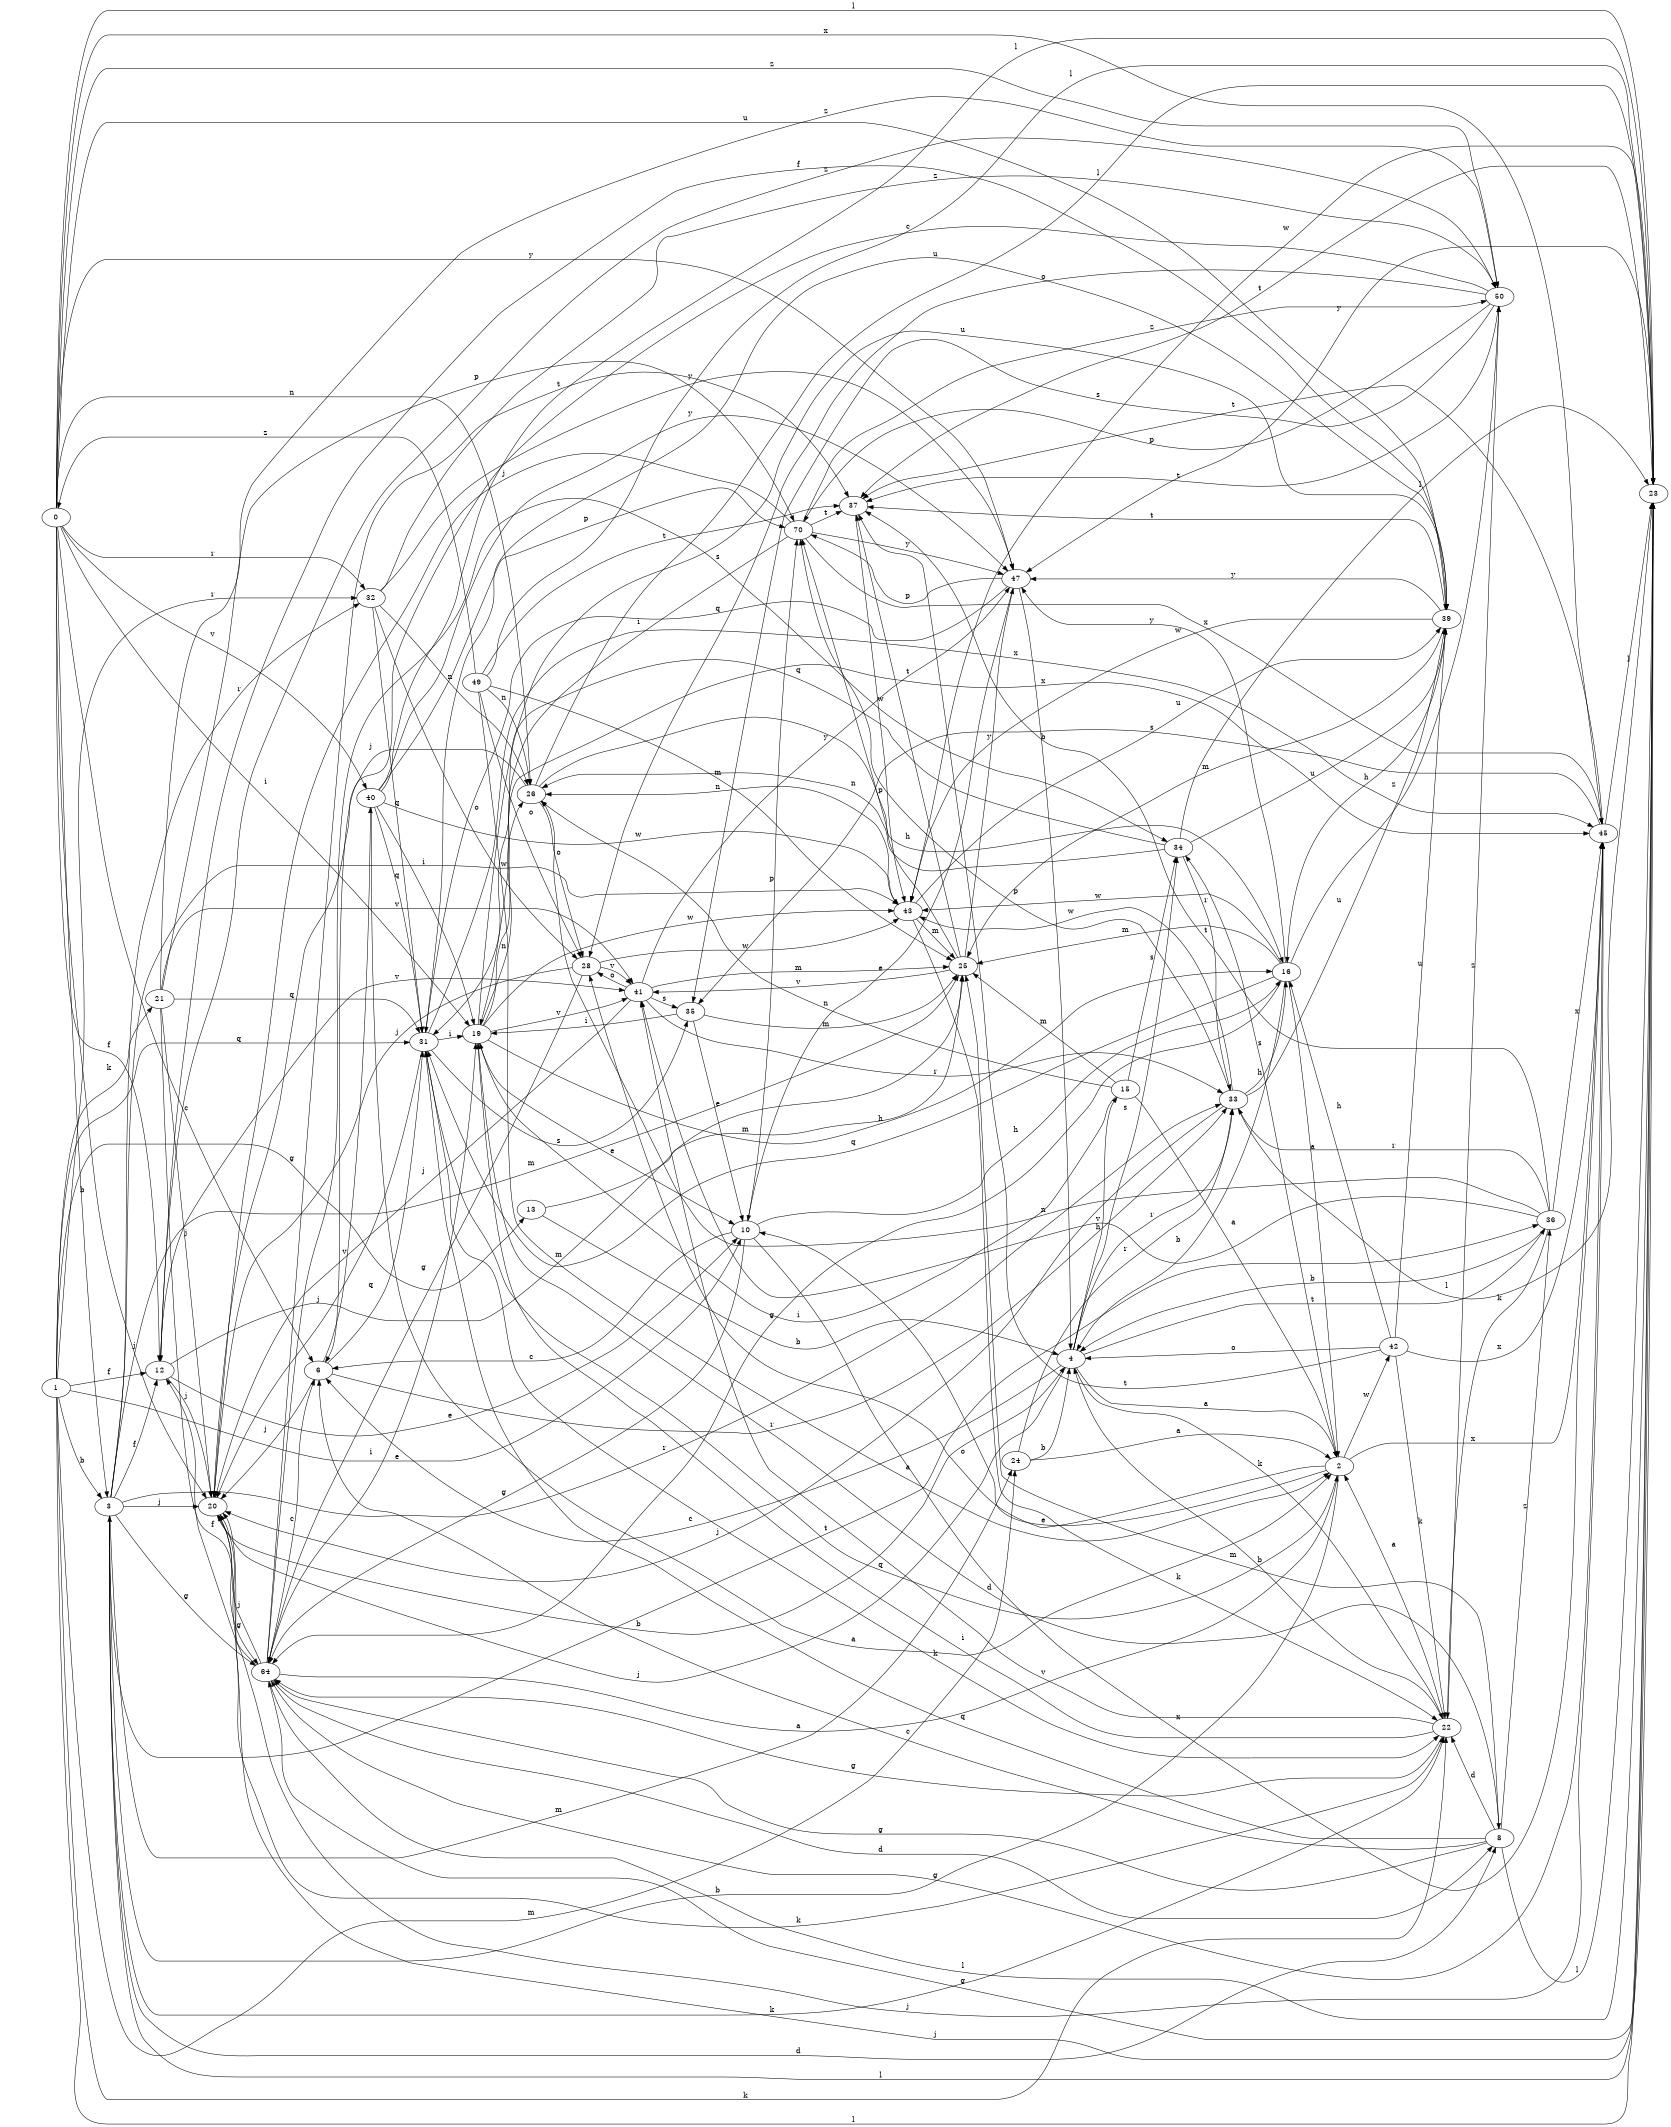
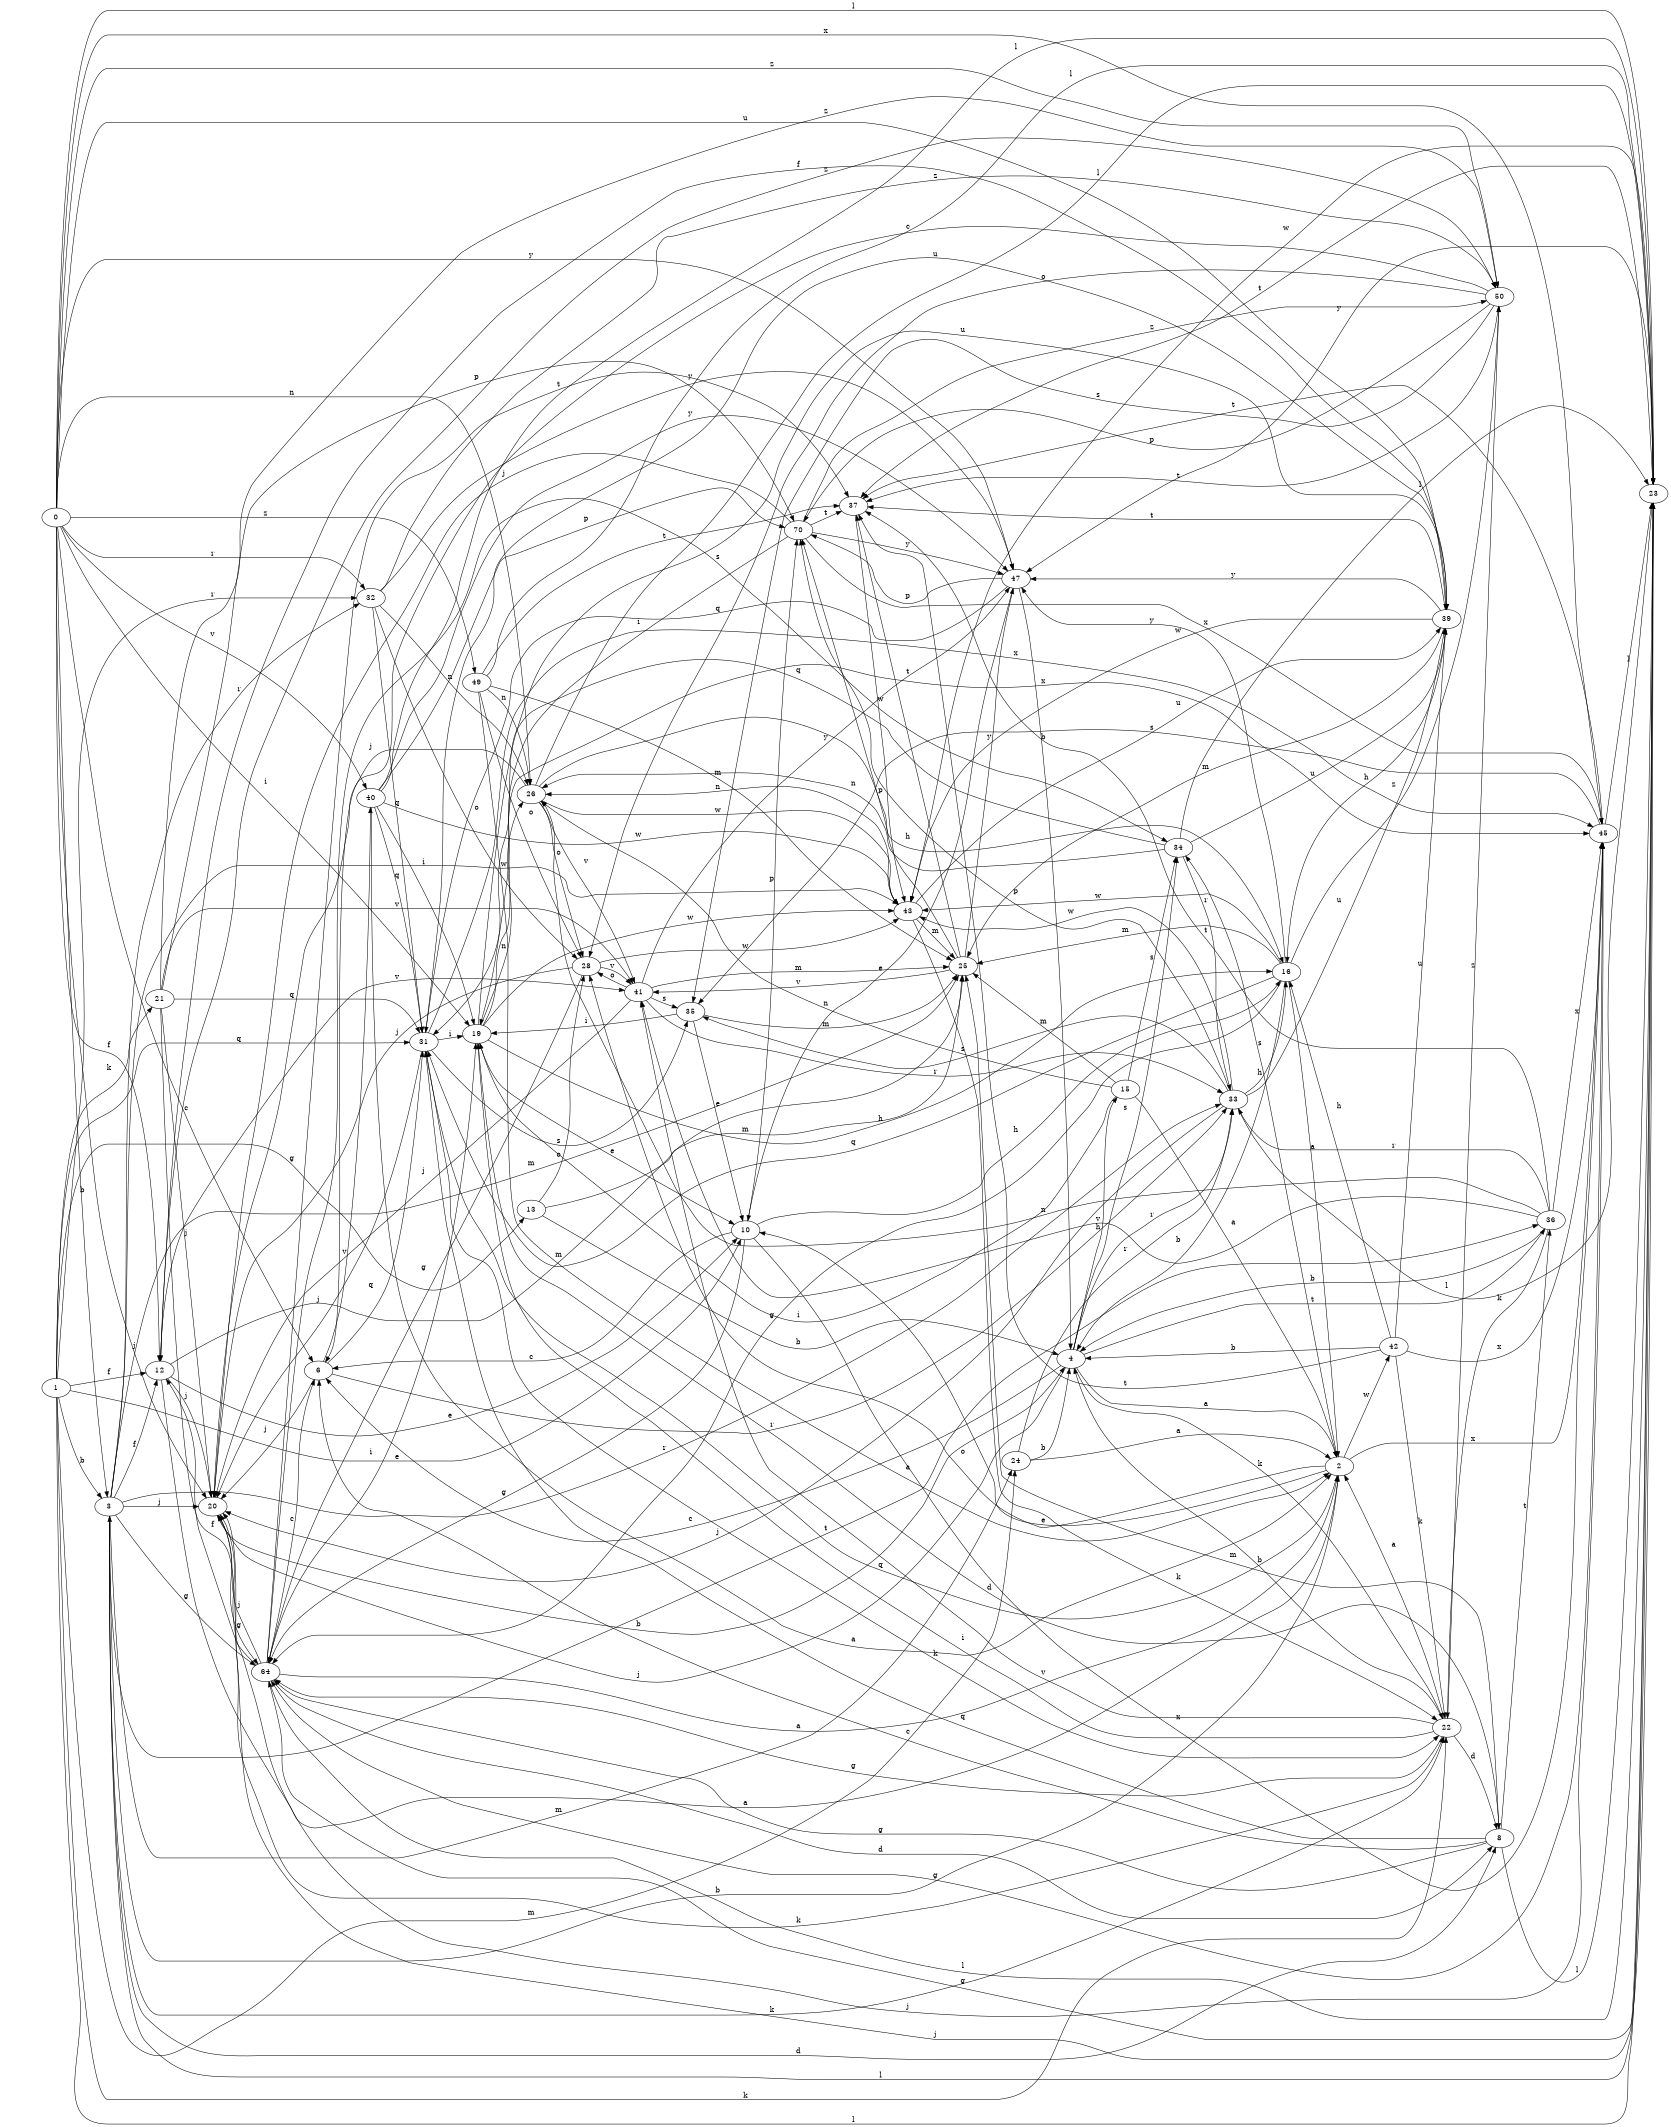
(338, 437) -> (319, 518)
none -> (744, 814)
(557, 1018) -> (588, 889)
none -> (981, 1052)
none -> (570, 1094)
(1234, 1348) -> (1234, 1348)
(1525, 1506) -> (1525, 1506)
(1474, 1786) -> (1480, 1778)
none -> (646, 1802)
